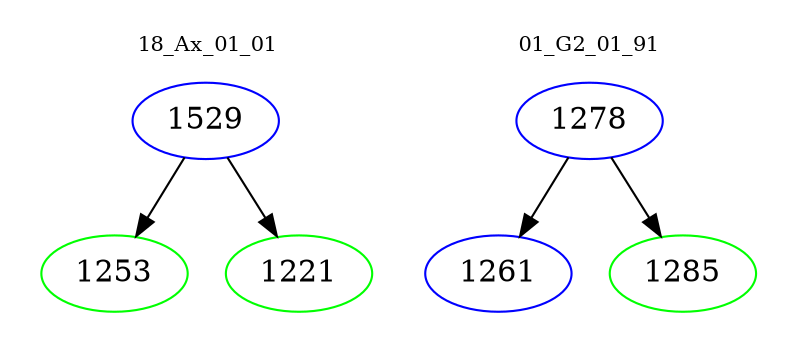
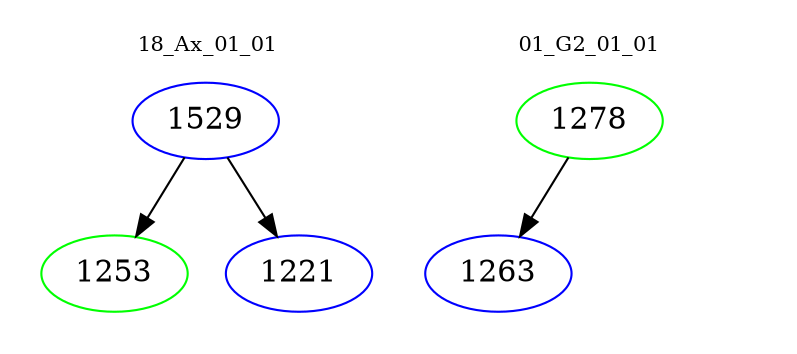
(590, 46) -> (590, 46)
(590, 121) -> (590, 121)
(299, 274) -> (299, 274)
(498, 274) -> (498, 274)
(683, 274) -> none
